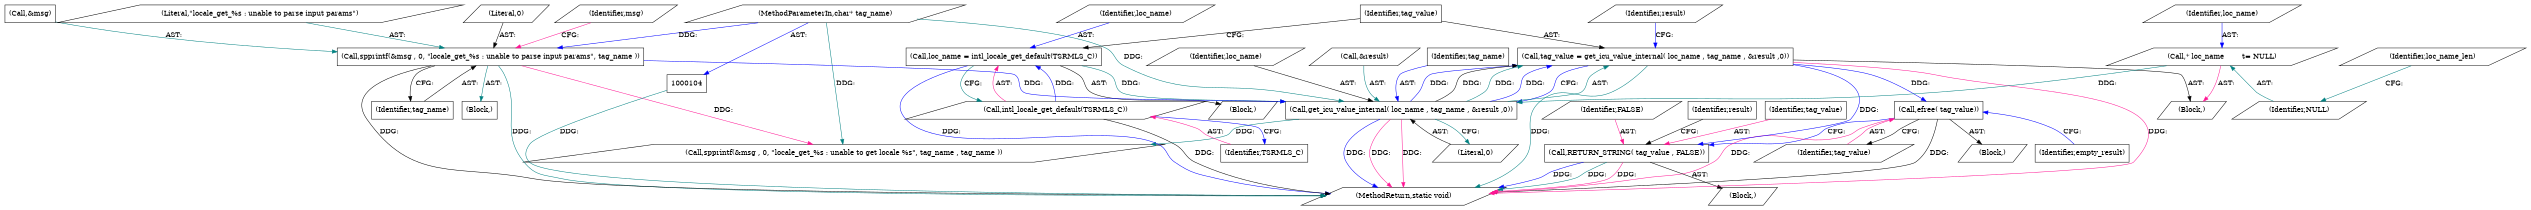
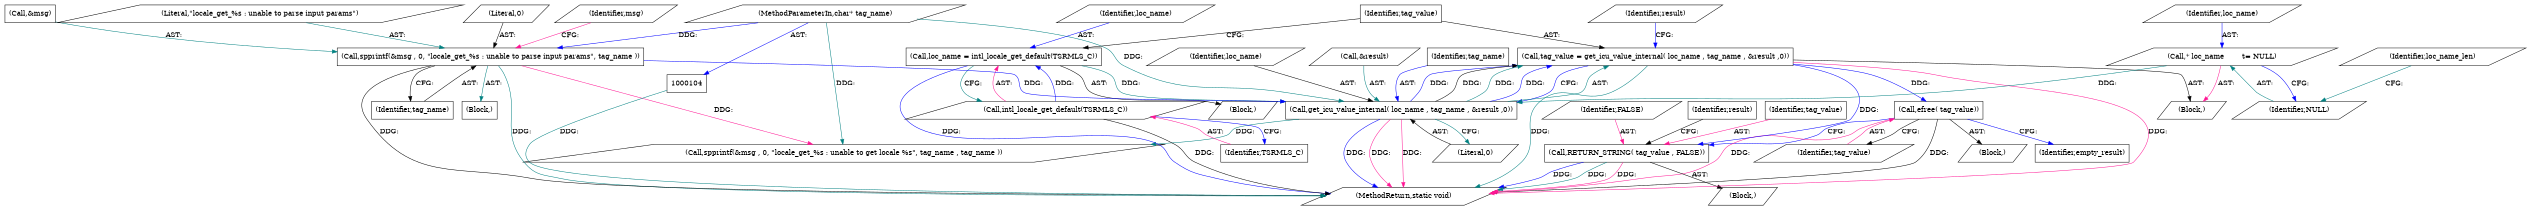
none -> (2281, 78)
(2034, 121) -> (2008, 131)
